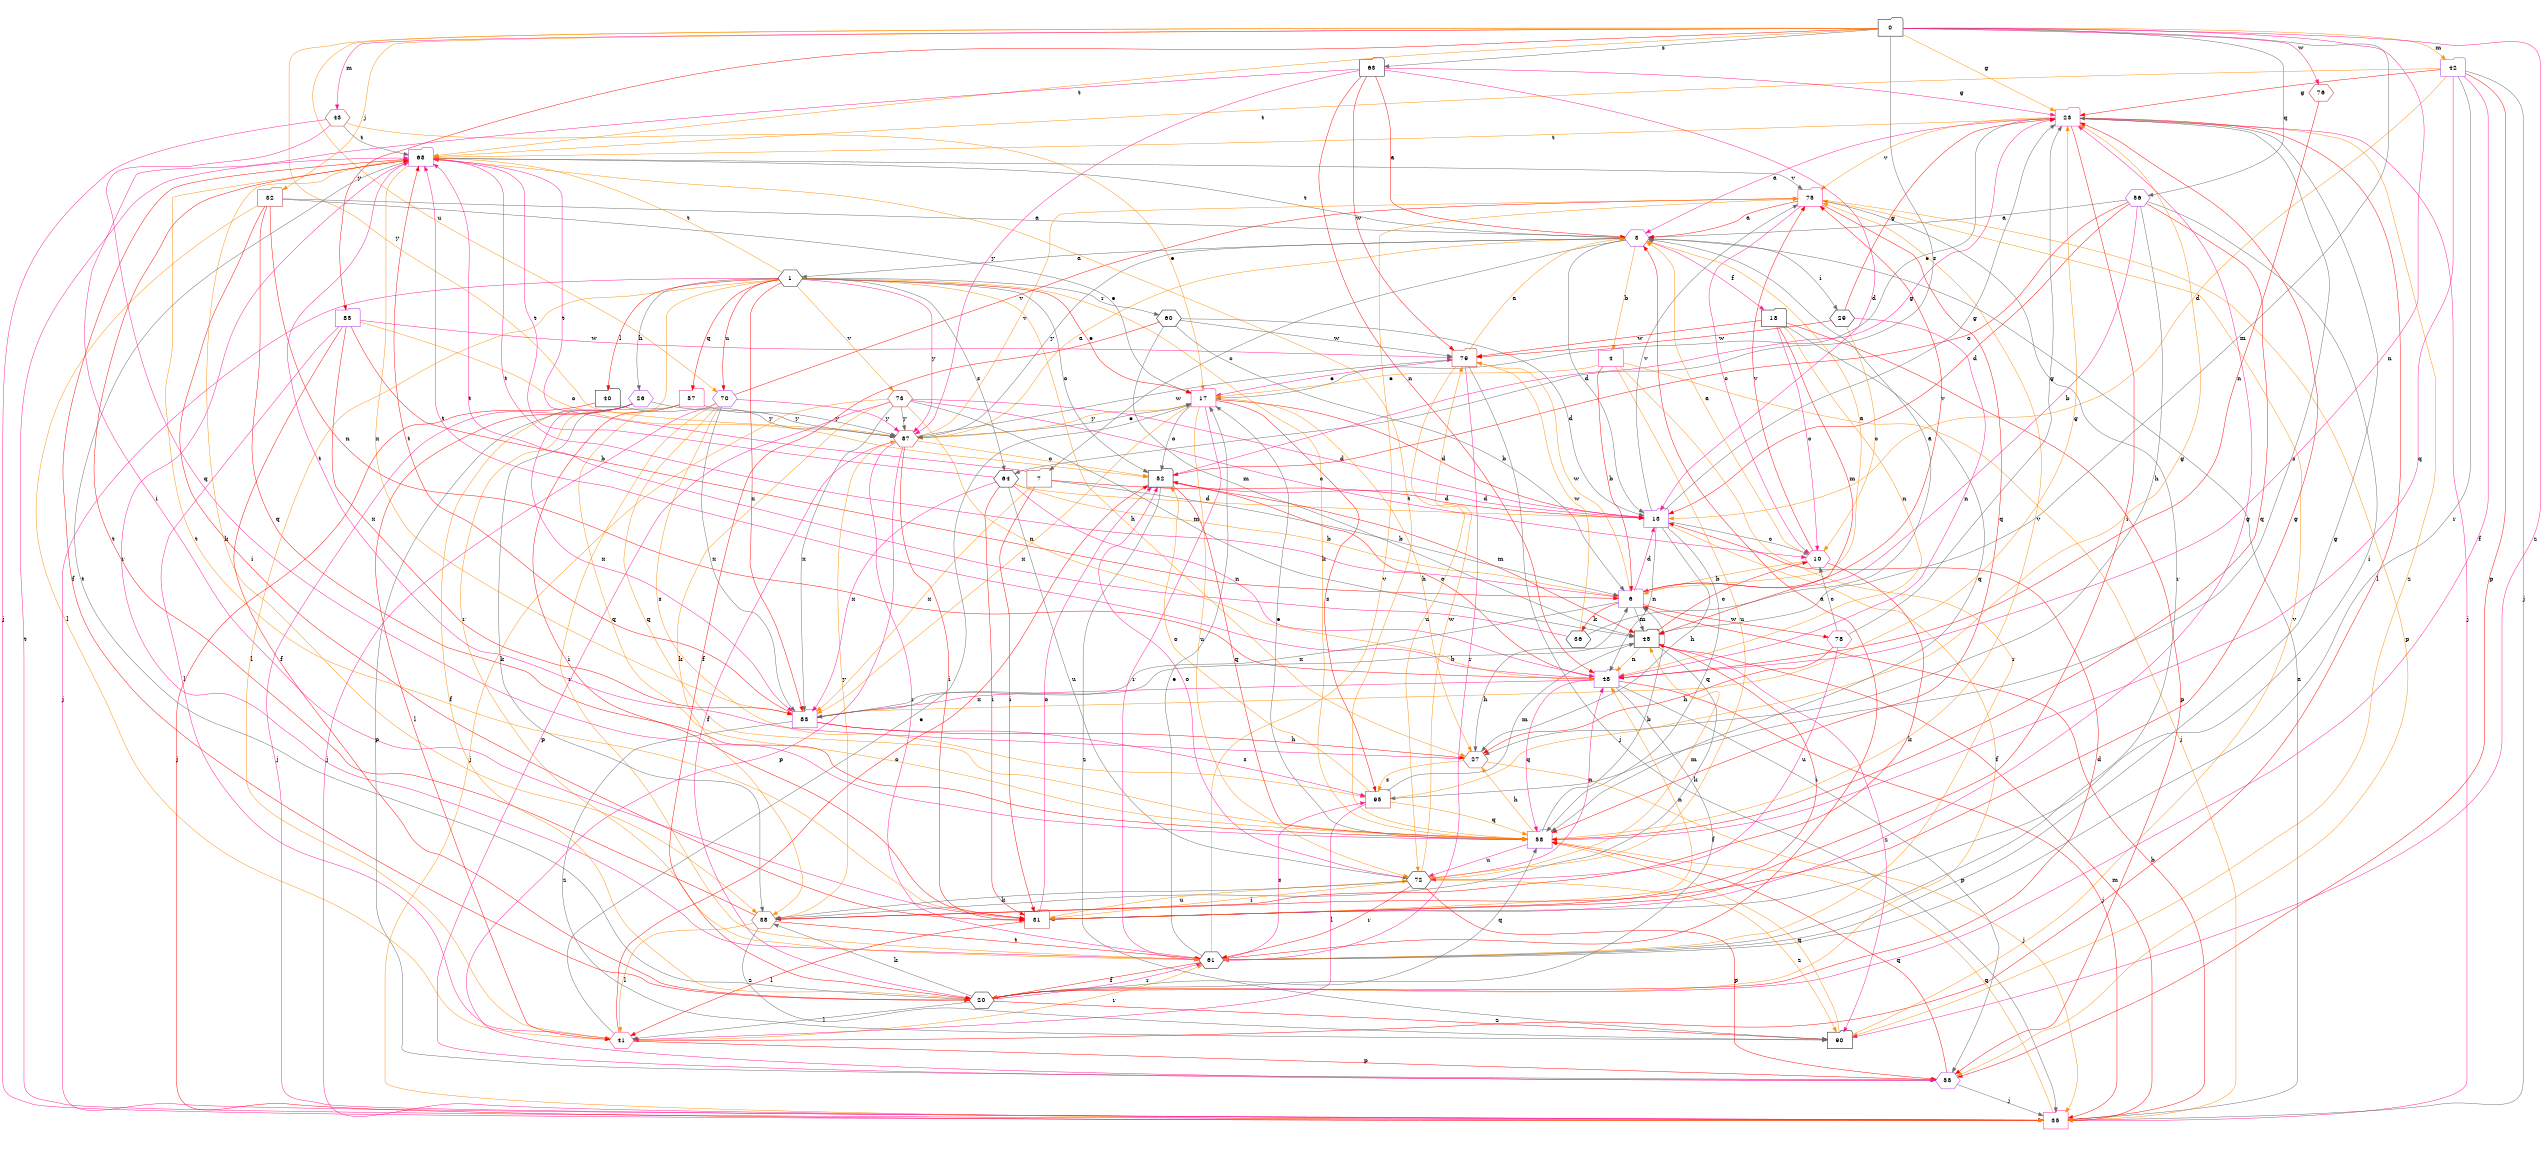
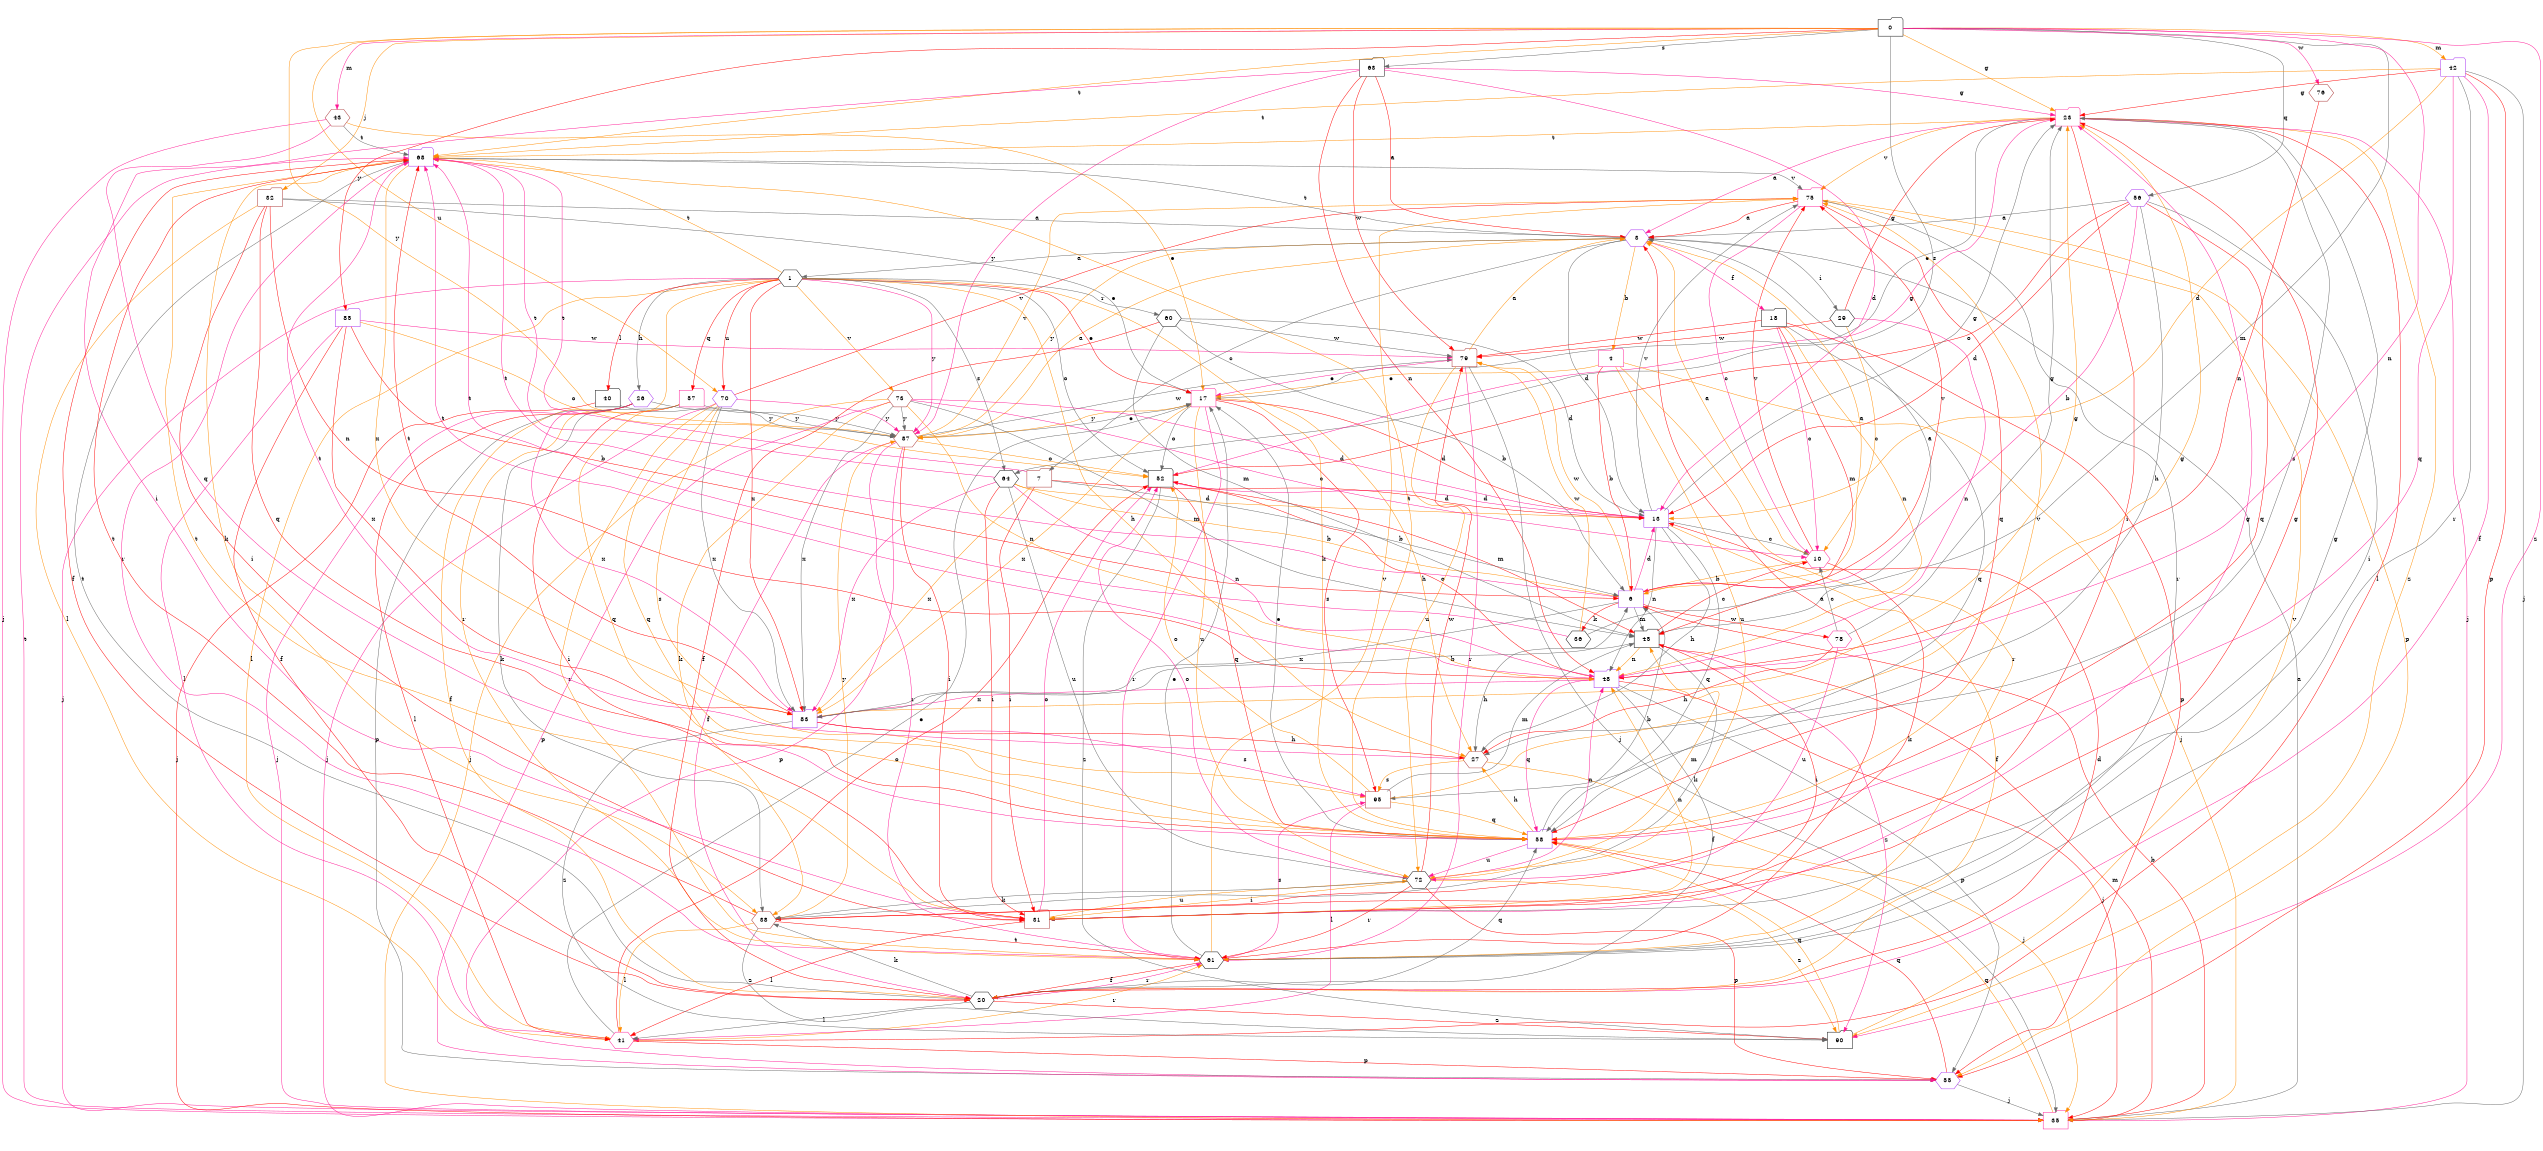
(1181, 253) -> (1181, 253)
(1448, 619) -> (1448, 619)
